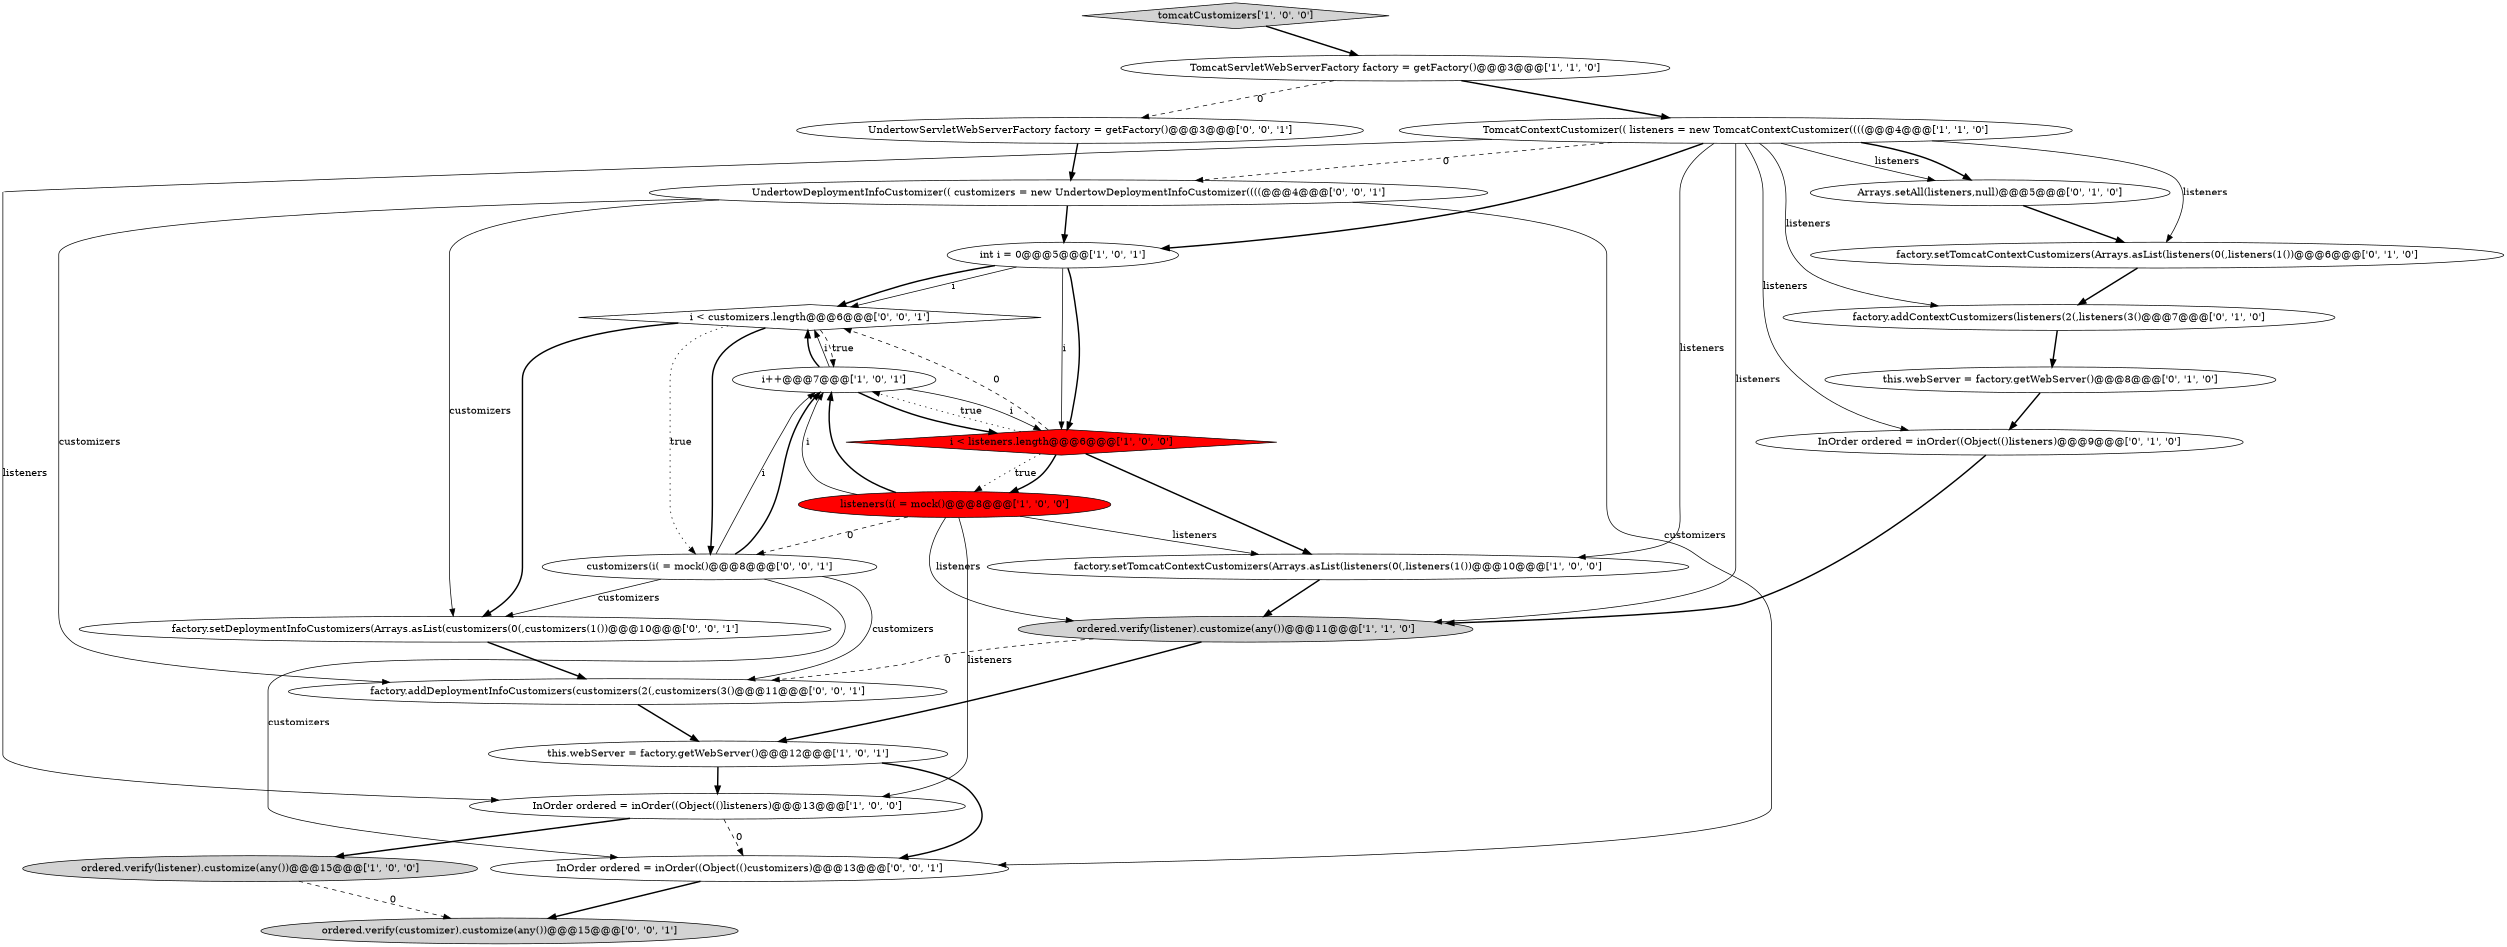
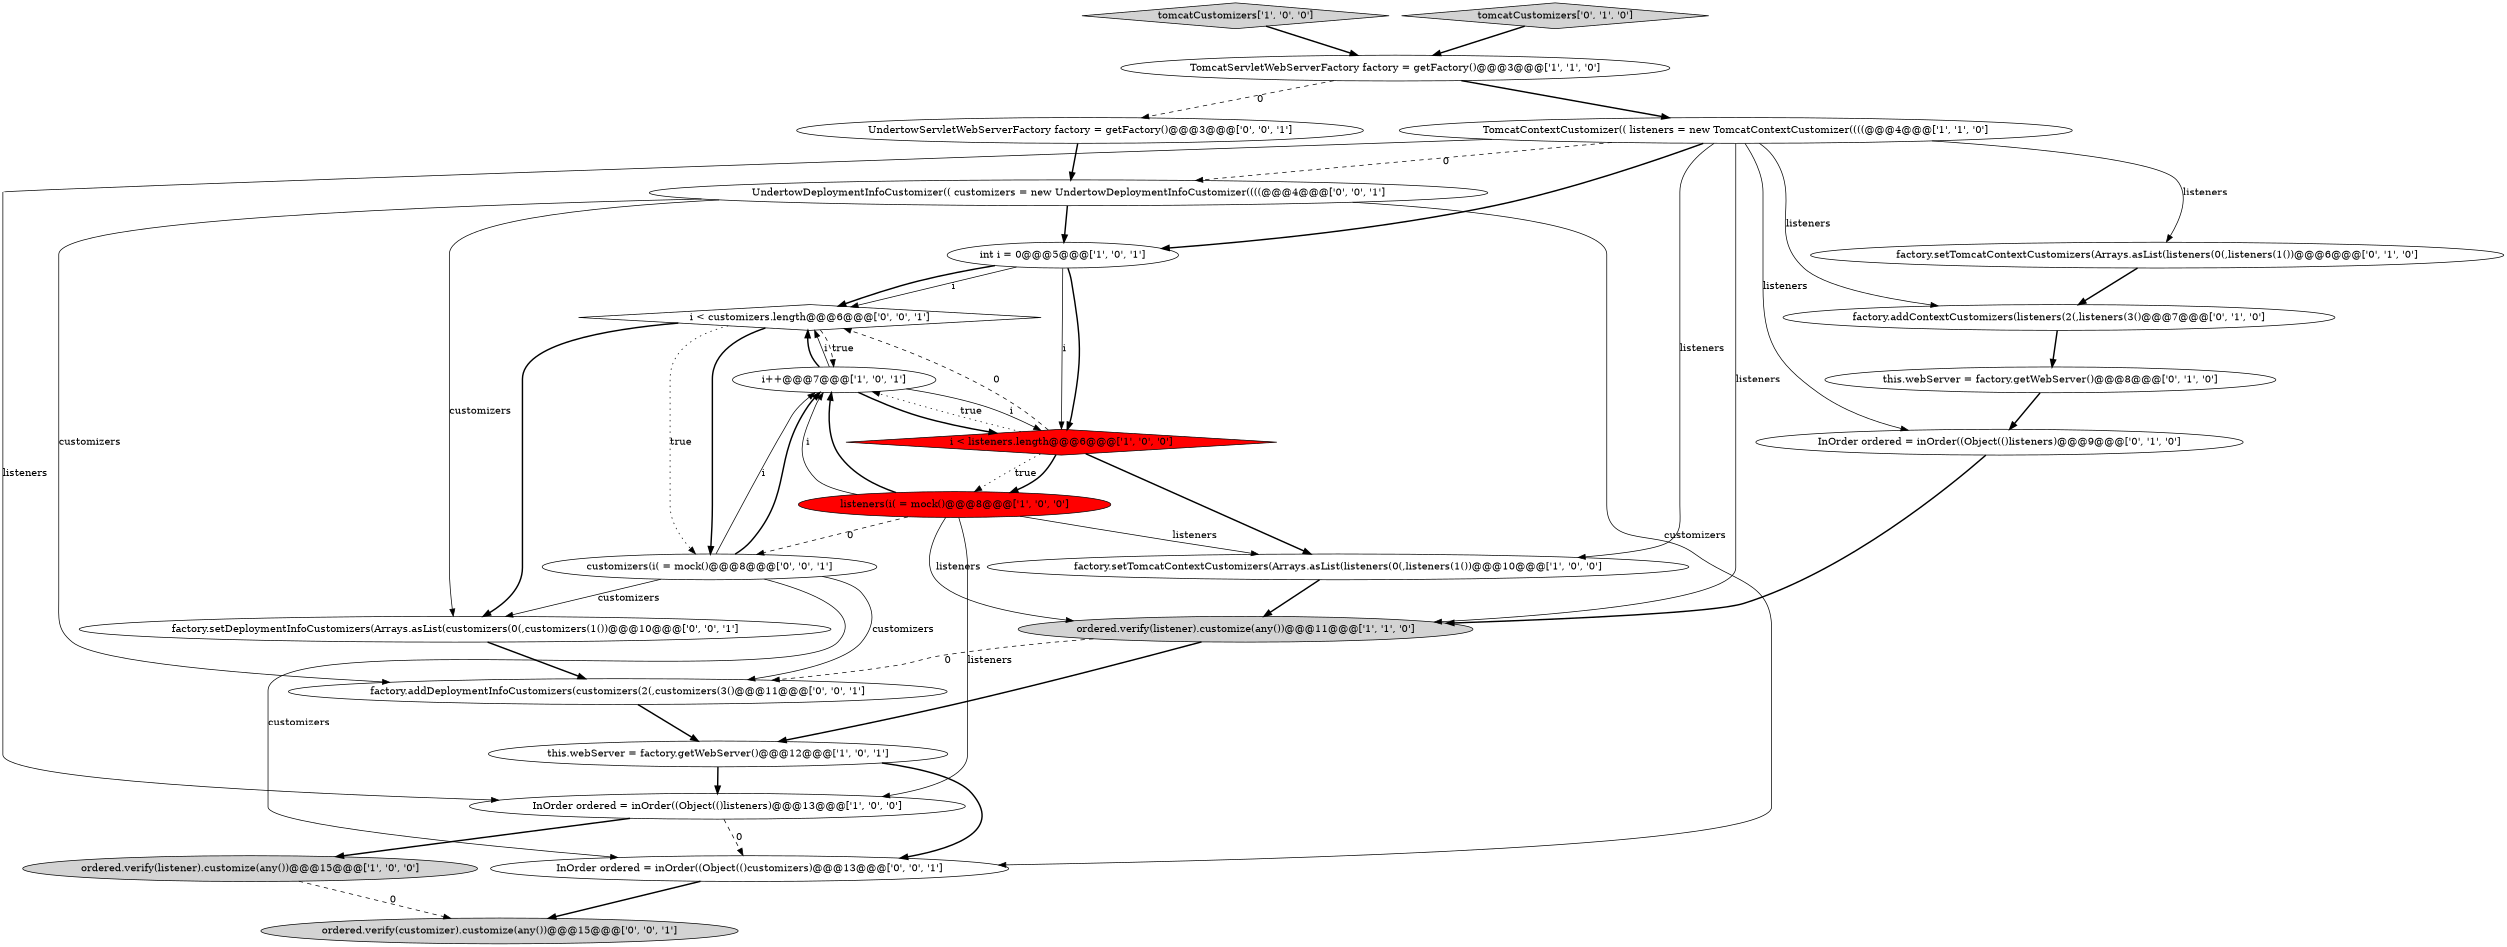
none -> (1555, 16)
(1990, 193) -> none
